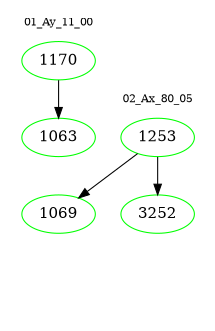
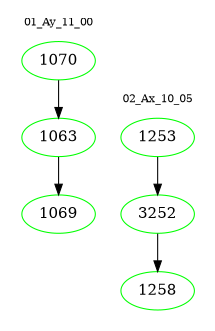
(59, 61) -> (59, 61)
(158, 100) -> (158, 100)
(120, 167) -> (59, 171)
none -> (158, 291)
